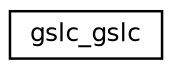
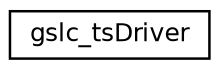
(86, 35) -> (110, 35)
